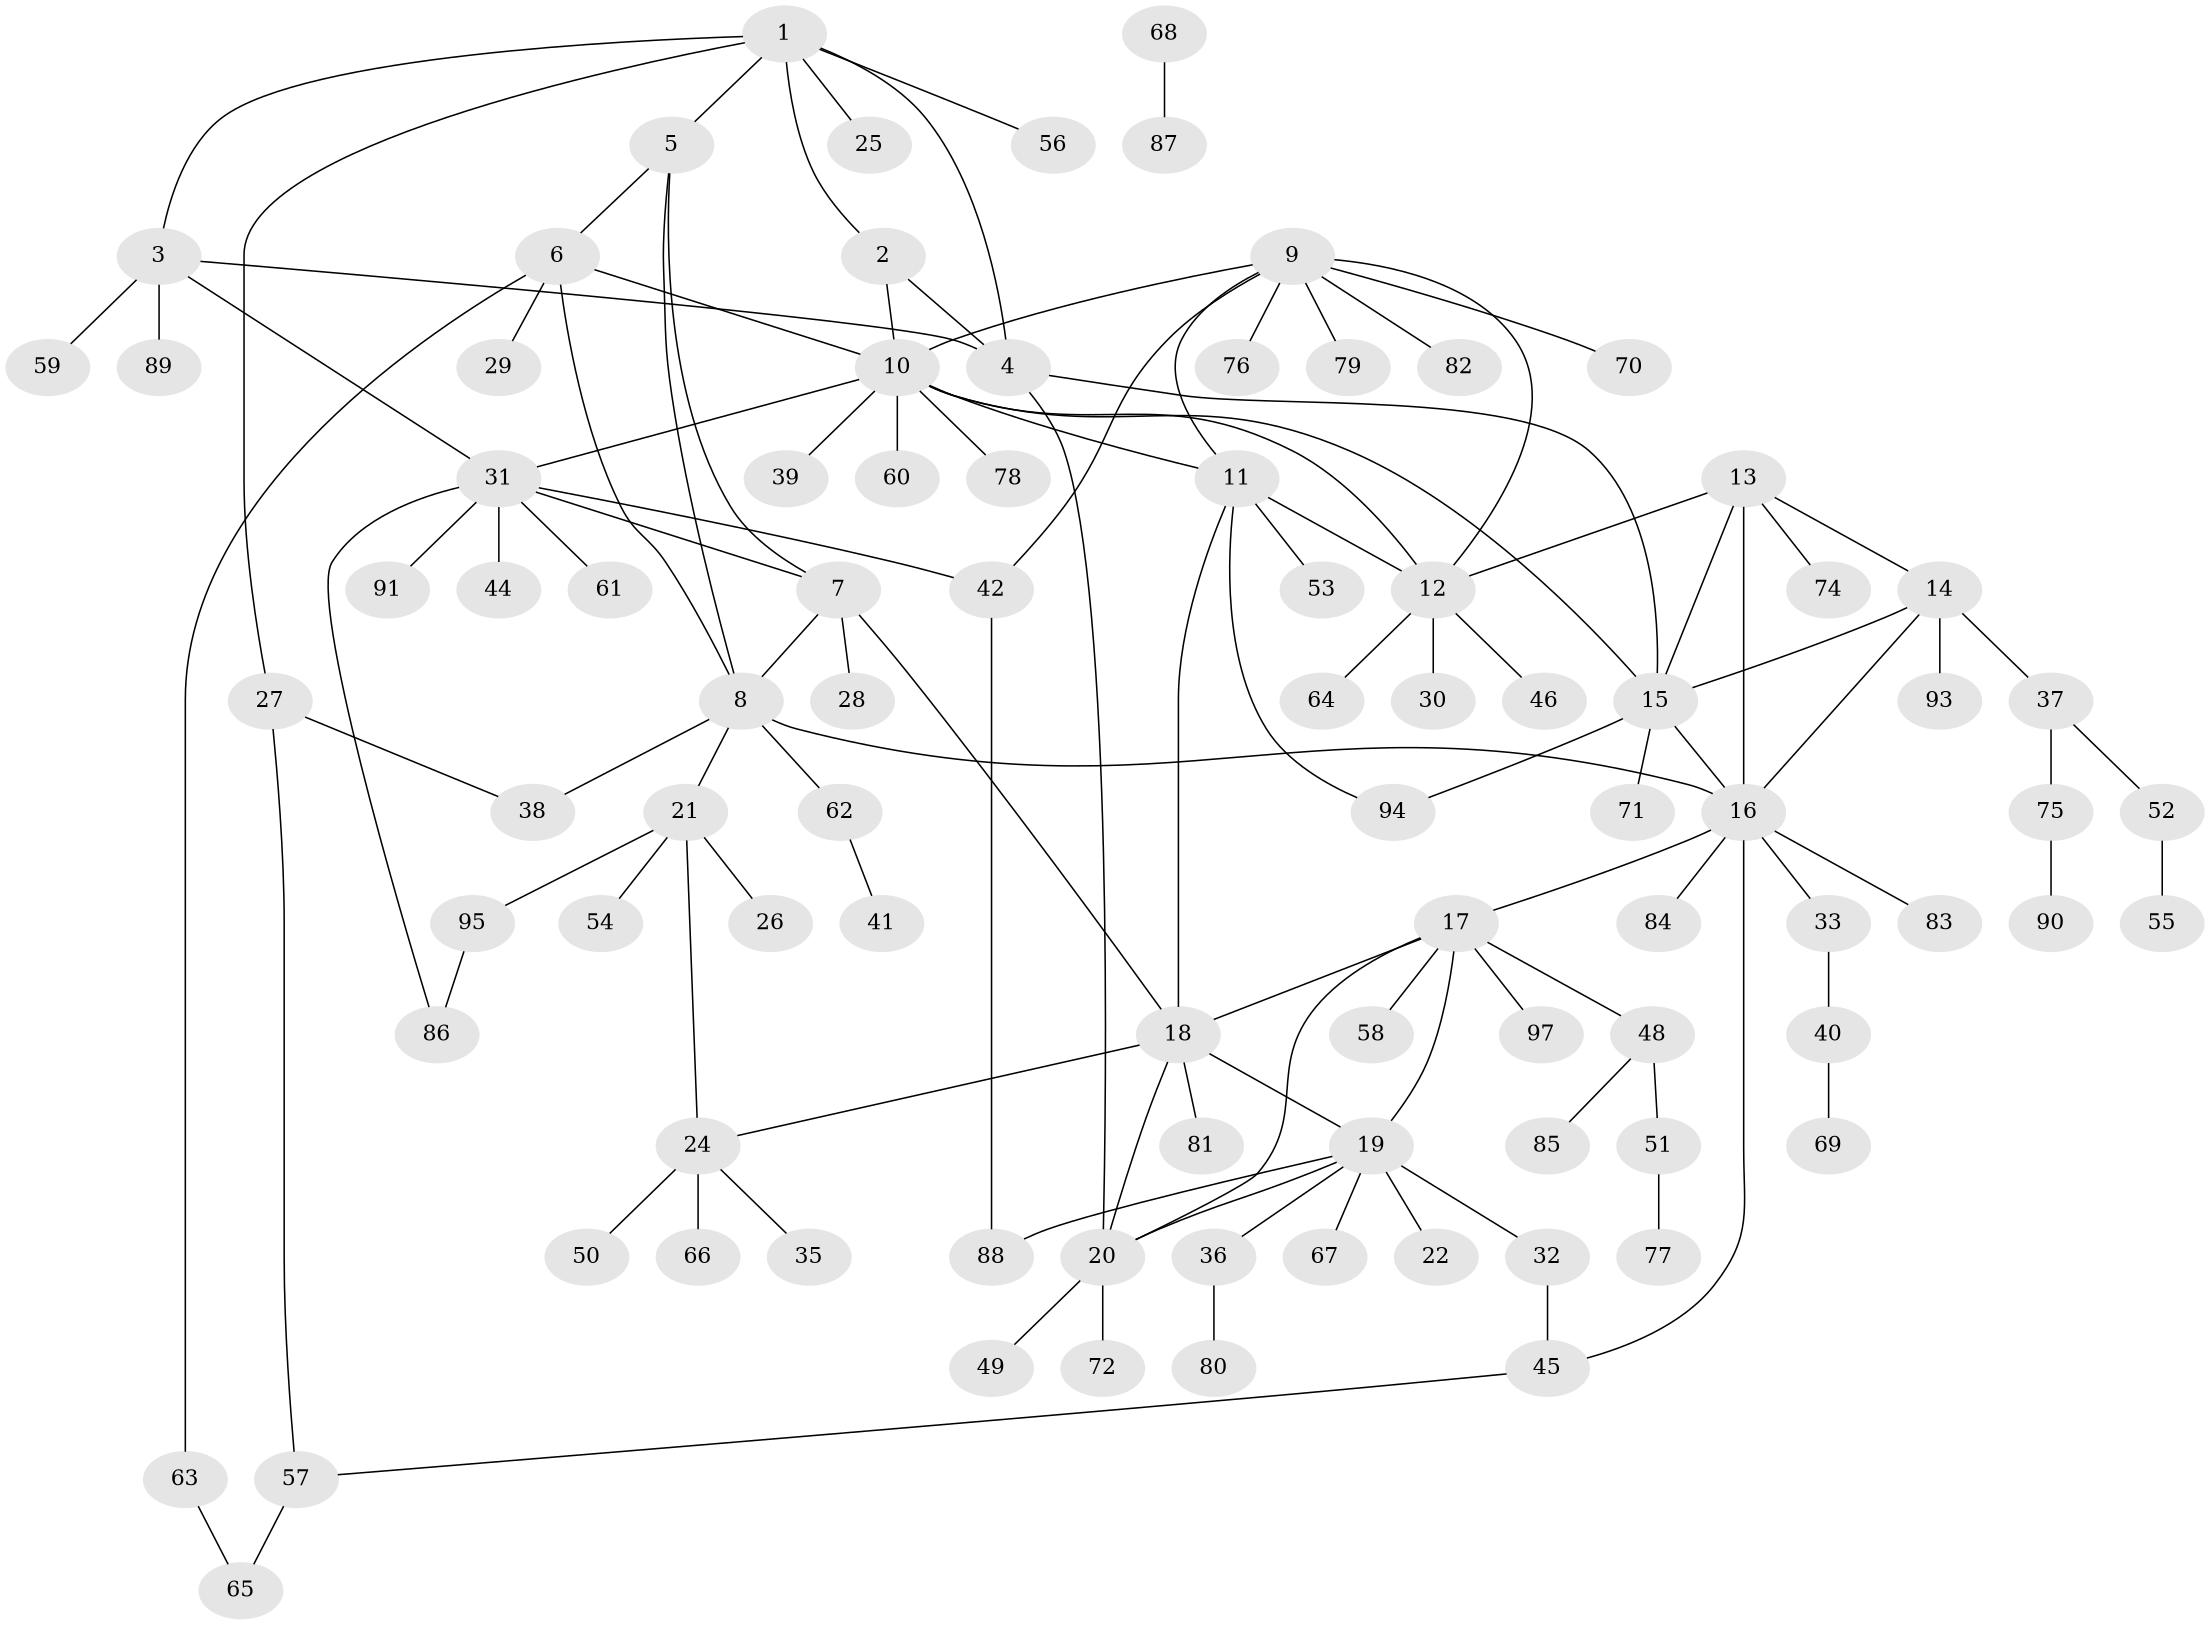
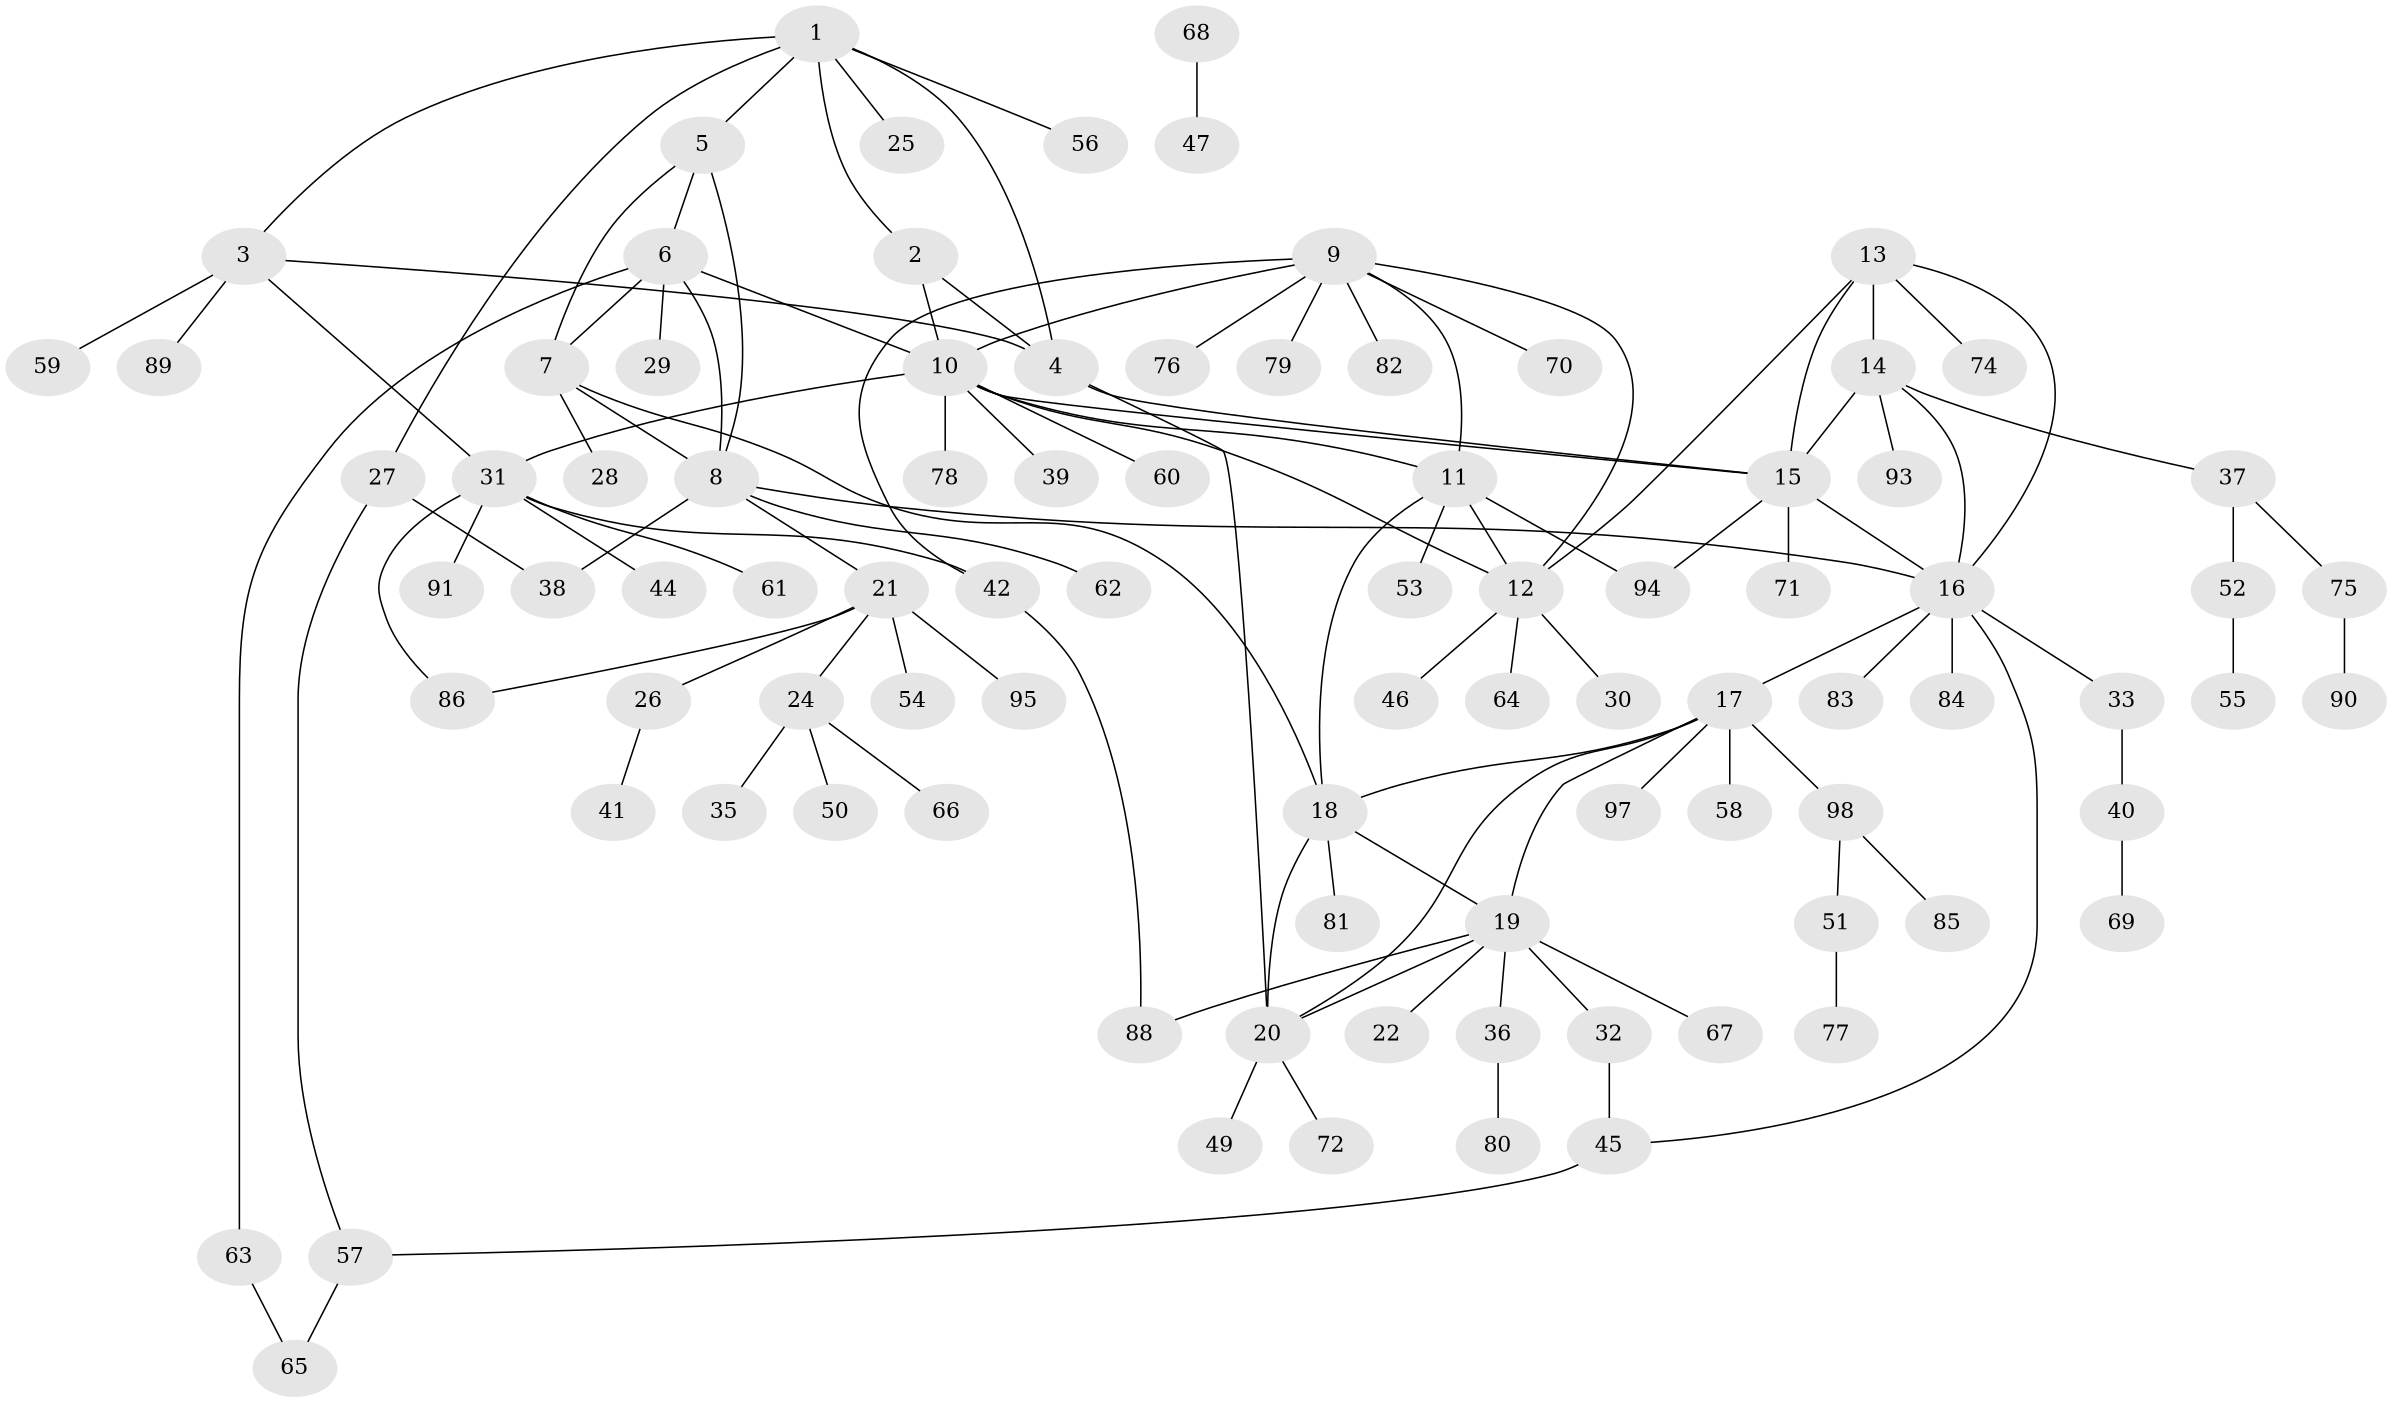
(1165, 145) -> (1197, 145)
(669, 534) -> (606, 312)
(861, 868) -> (631, 757)
(455, 979) -> (675, 656)
(1653, 1035) -> (1841, 812)
(938, 1090) -> none
